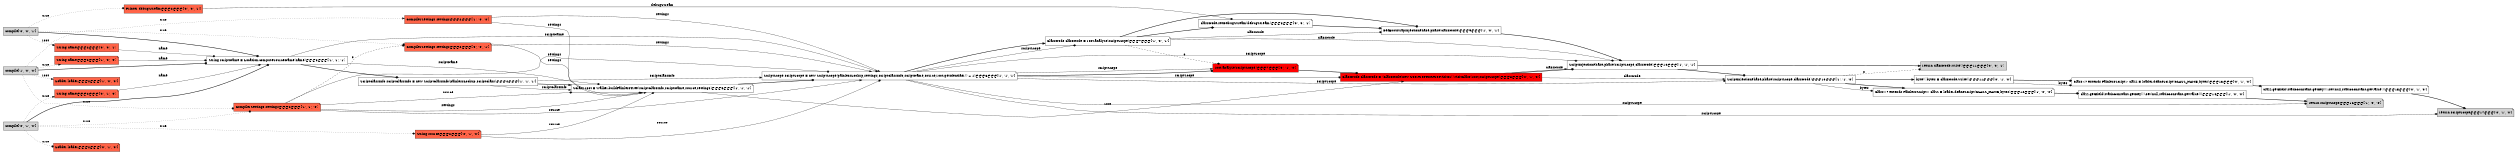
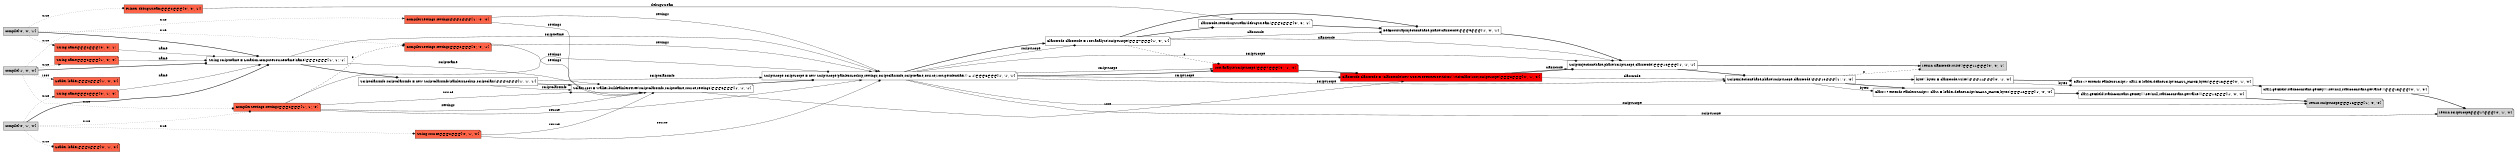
(46, 41) -> (46, 41)
